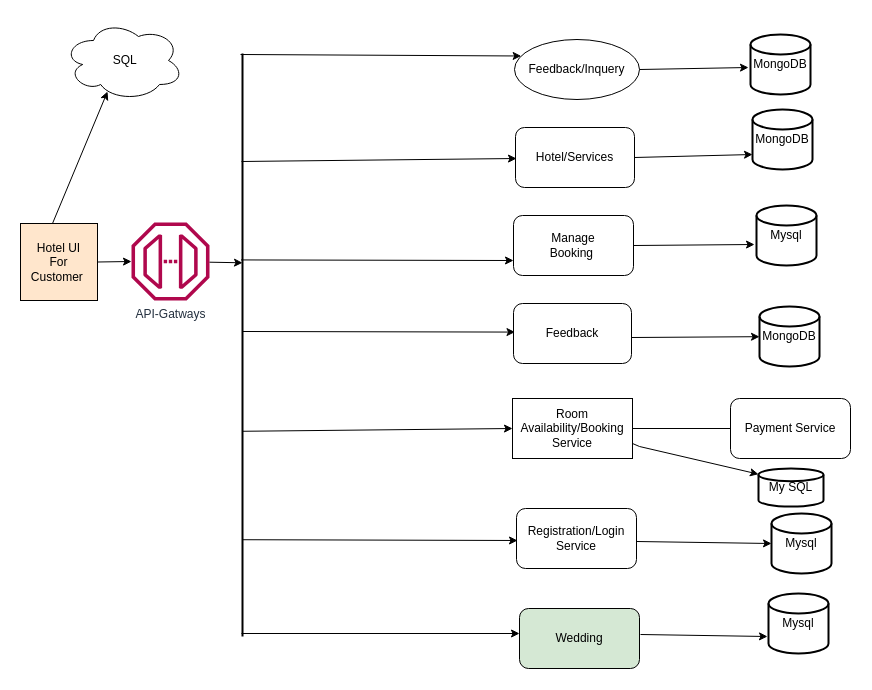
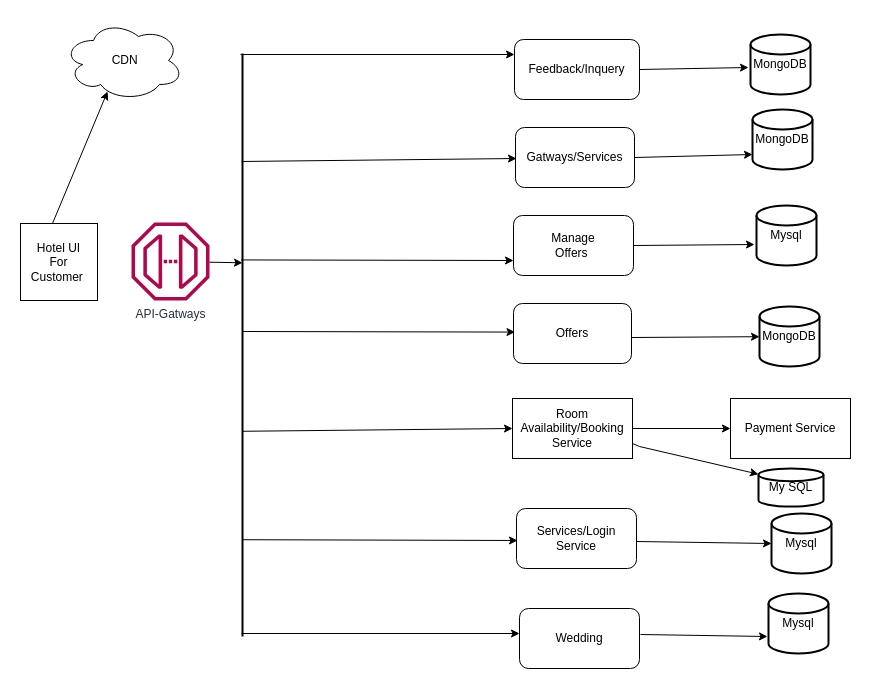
(124, 61) -> (124, 61)
(577, 70) -> (577, 70)
(575, 158) -> (575, 158)
(574, 246) -> (574, 246)
(59, 262) -> (59, 262)
(111, 262) -> none
(573, 334) -> (573, 334)
(725, 429) -> (722, 429)
(791, 429) -> (791, 429)
(577, 539) -> (577, 539)
(580, 639) -> (580, 639)
